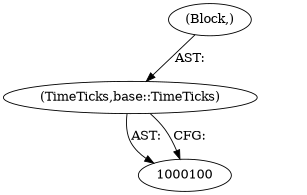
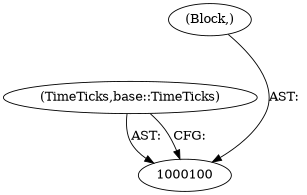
(174, 55) -> (269, 99)
